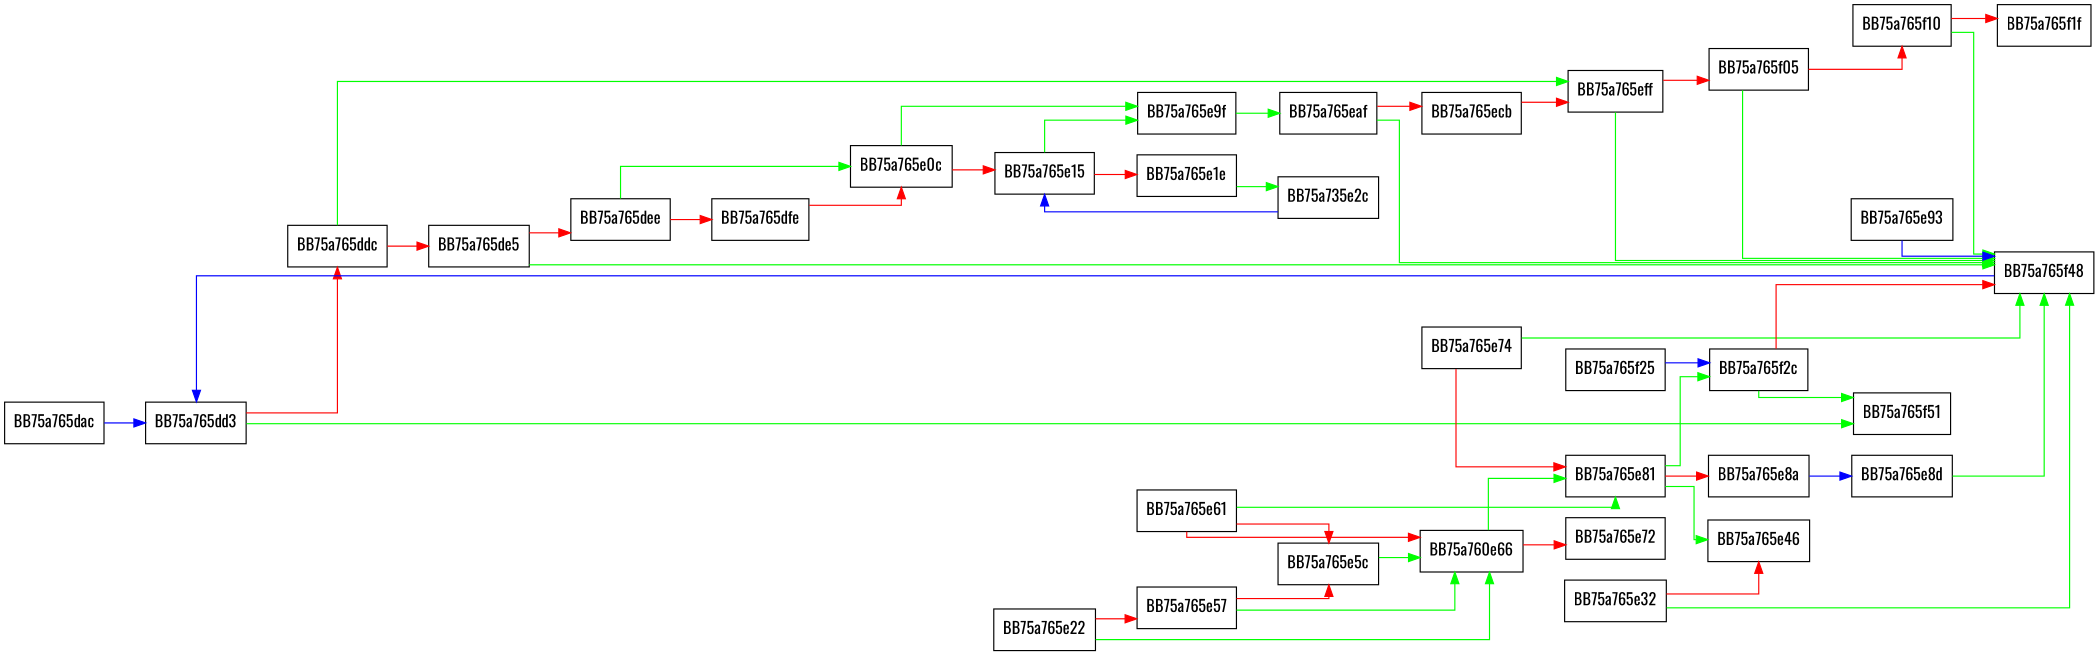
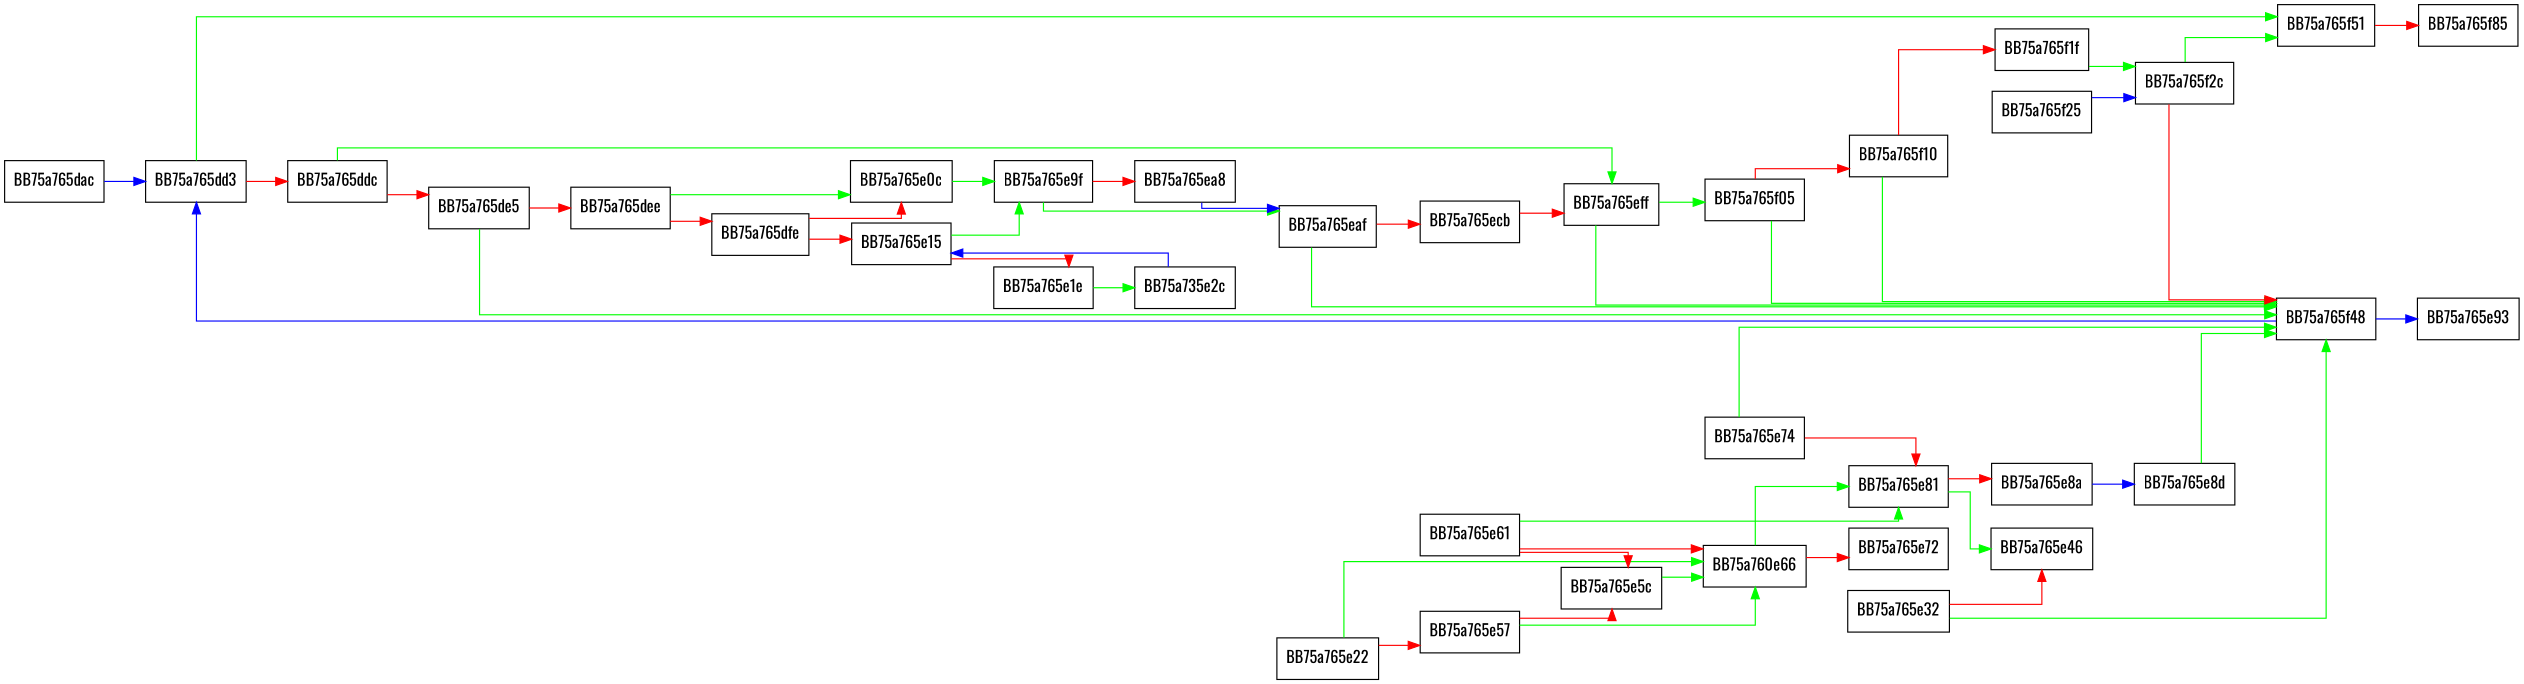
none -> (2468, 25)
(1680, 80) -> (1676, 202)
(968, 170) -> (825, 239)
none -> (1185, 181)
(1935, 256) -> (2391, 319)
(1680, 414) -> (2106, 66)
